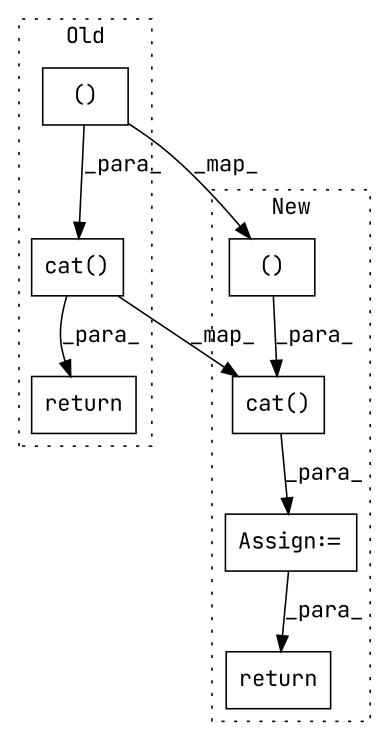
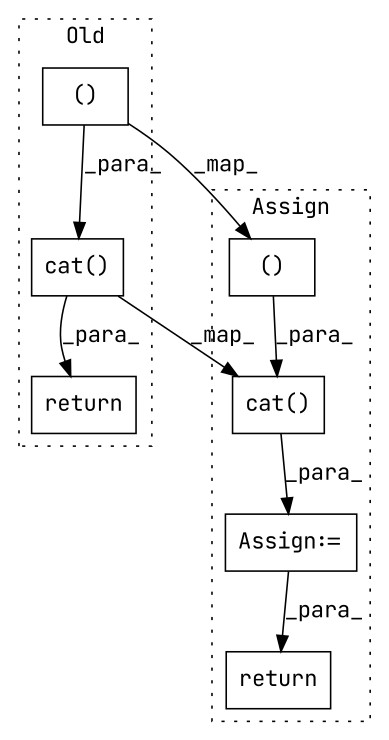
(291, 208) -> (291, 208)
